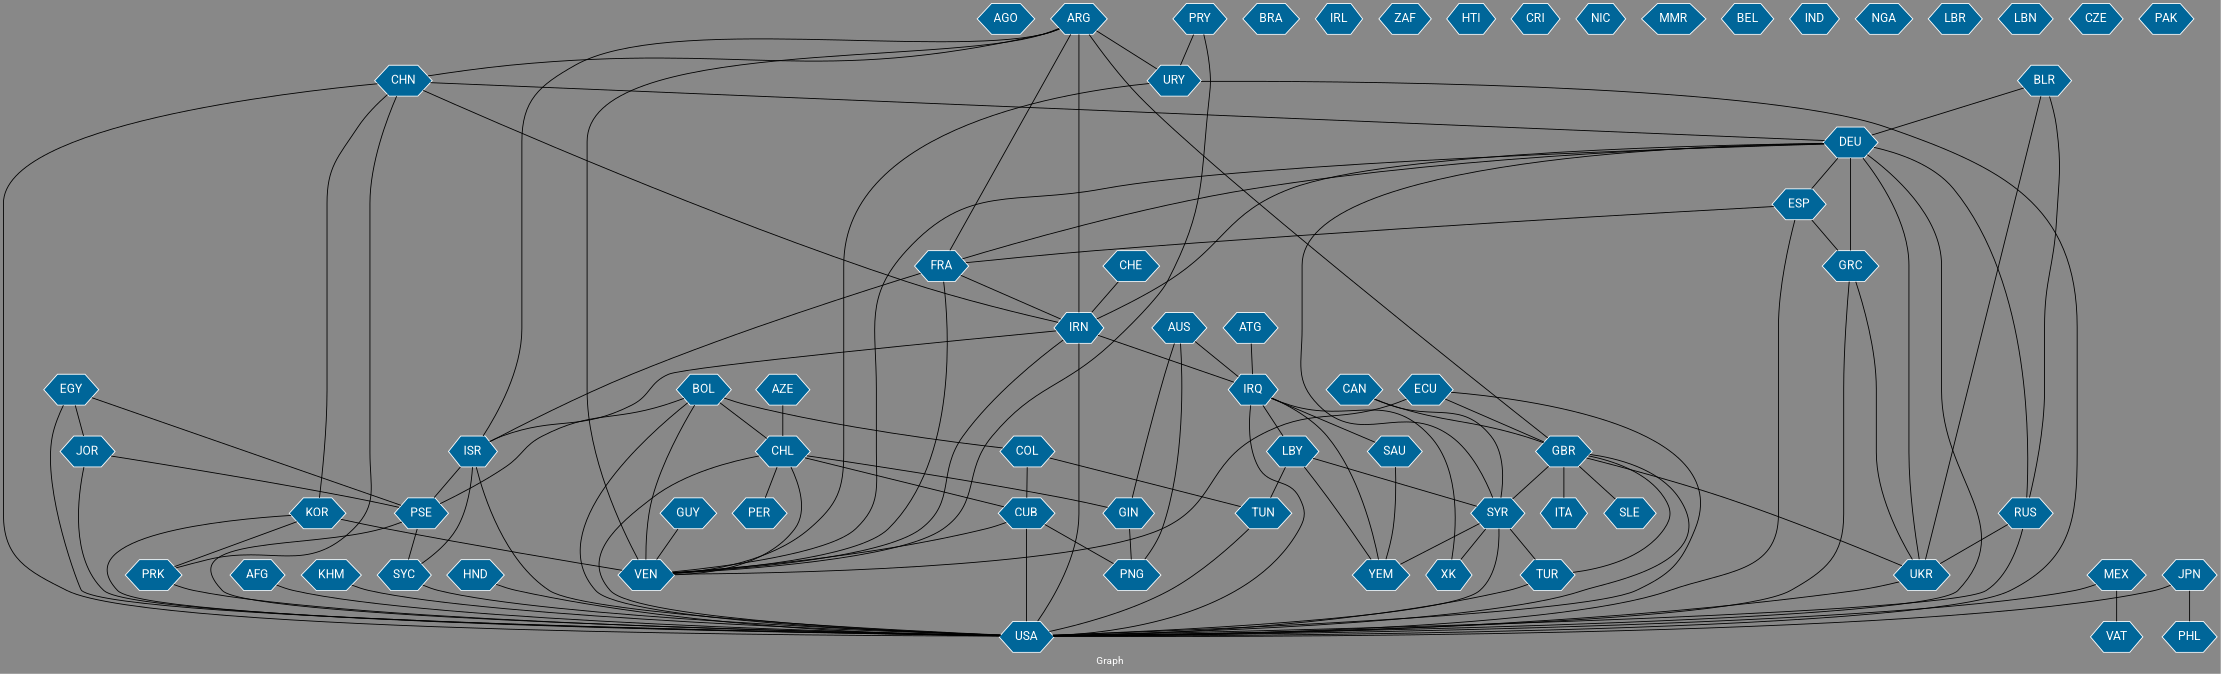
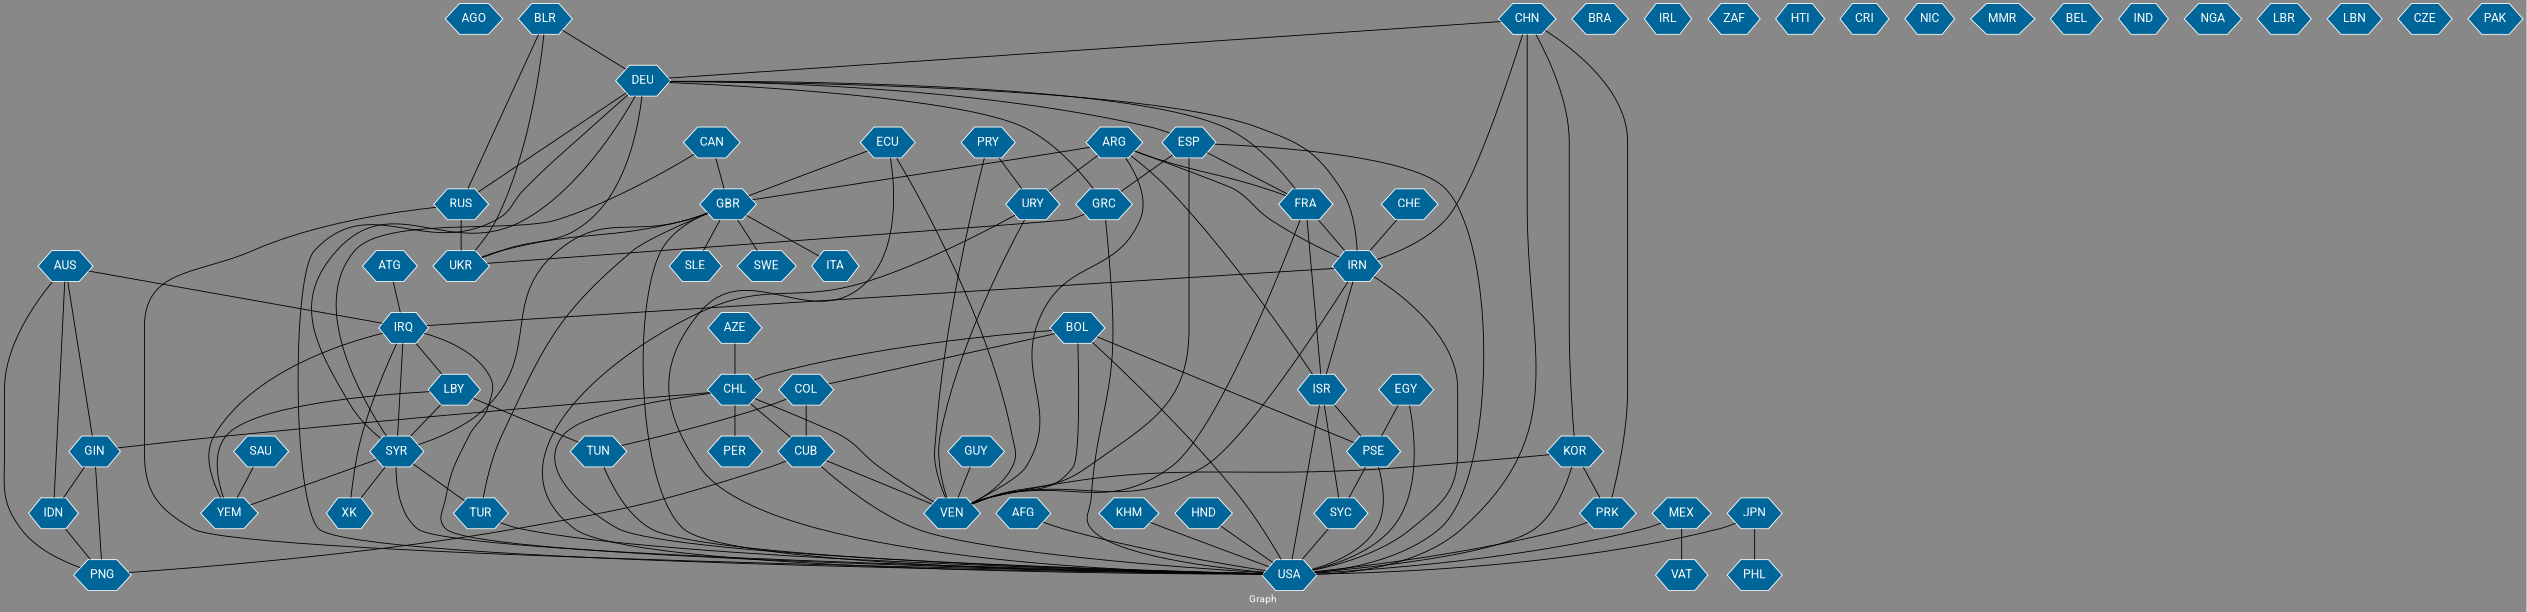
(745, 60) -> none
(1116, 187) -> (1174, 393)
none -> (767, 266)
(1329, 423) -> (400, 387)
(88, 451) -> none
none -> (53, 513)
(1478, 625) -> none
